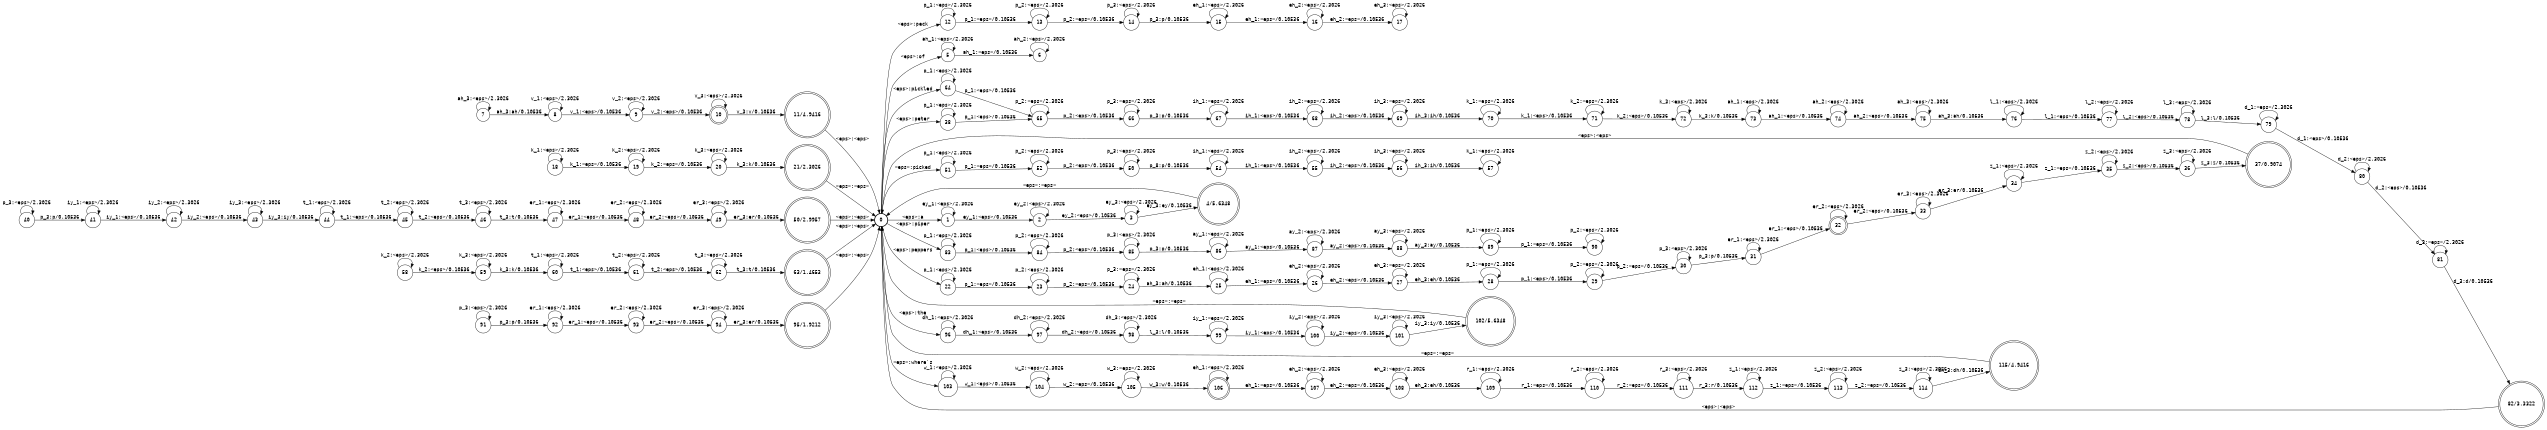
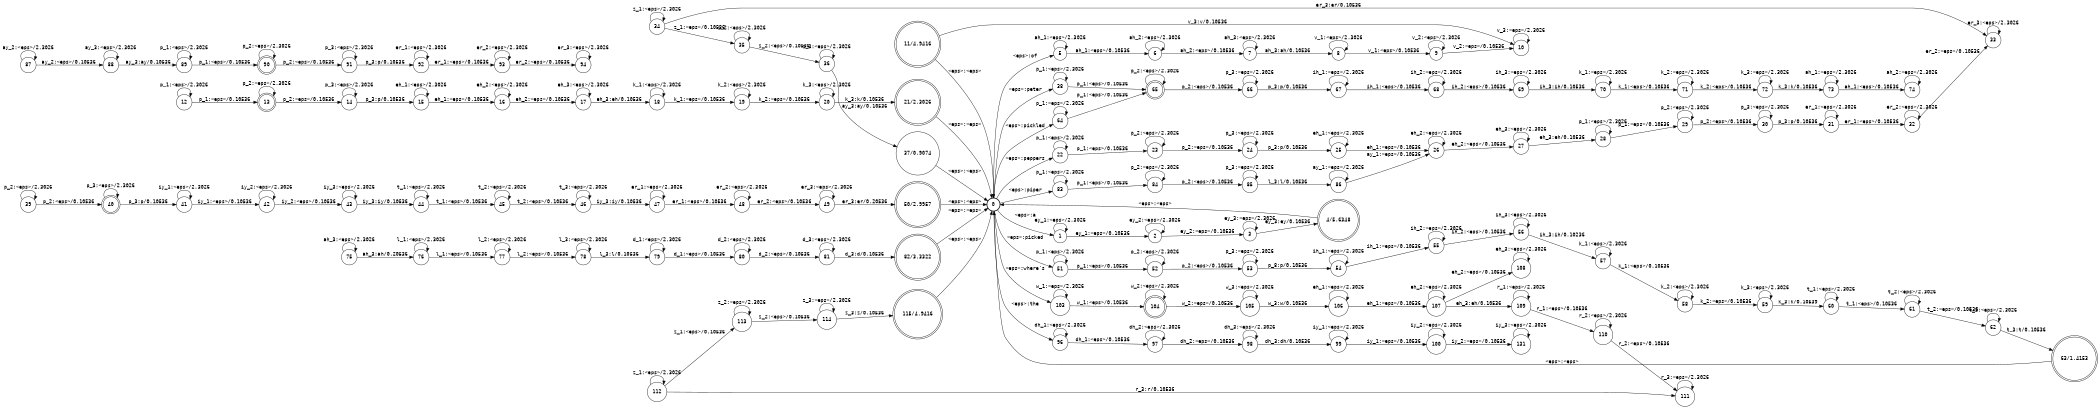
(1040, 22) -> (267, 102)
none -> (1201, 54)
none -> (307, 65)
none -> (618, 102)
(886, 107) -> none
(719, 115) -> (1521, 48)
(754, 115) -> (1226, 25)
(1961, 117) -> (385, 254)
(1040, 119) -> (1155, 90)
(1879, 119) -> none
(2220, 163) -> (865, 106)
(2269, 165) -> (918, 153)
(1438, 166) -> (1562, 235)
(1131, 169) -> (1250, 269)
(1967, 198) -> (1326, 8)
none -> (28, 205)
(519, 217) -> (619, 202)
(756, 217) -> (865, 202)
(27, 220) -> (111, 205)
(1838, 226) -> (1912, 125)
(1595, 247) -> (267, 65)
(1169, 249) -> (1288, 182)
(1265, 250) -> (1386, 170)
(519, 270) -> (1798, 302)
(807, 273) -> (2075, 359)
none -> (1642, 282)
(1169, 284) -> (1288, 148)
(1491, 321) -> none
(807, 325) -> none
(1169, 332) -> (1288, 342)
(1400, 336) -> (1521, 344)
(1961, 371) -> (865, 313)
(1040, 387) -> (1155, 307)
(1218, 388) -> (1339, 306)
(1443, 388) -> (1477, 306)
(1716, 388) -> (1169, 392)
